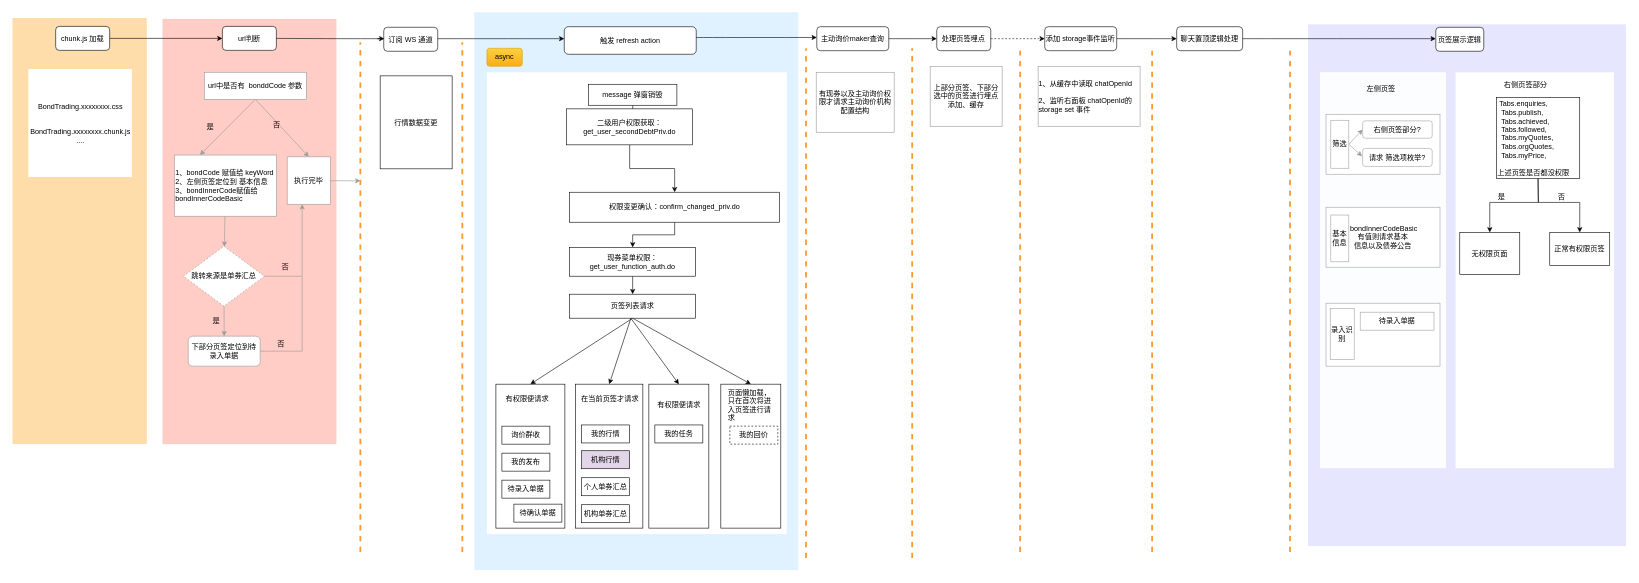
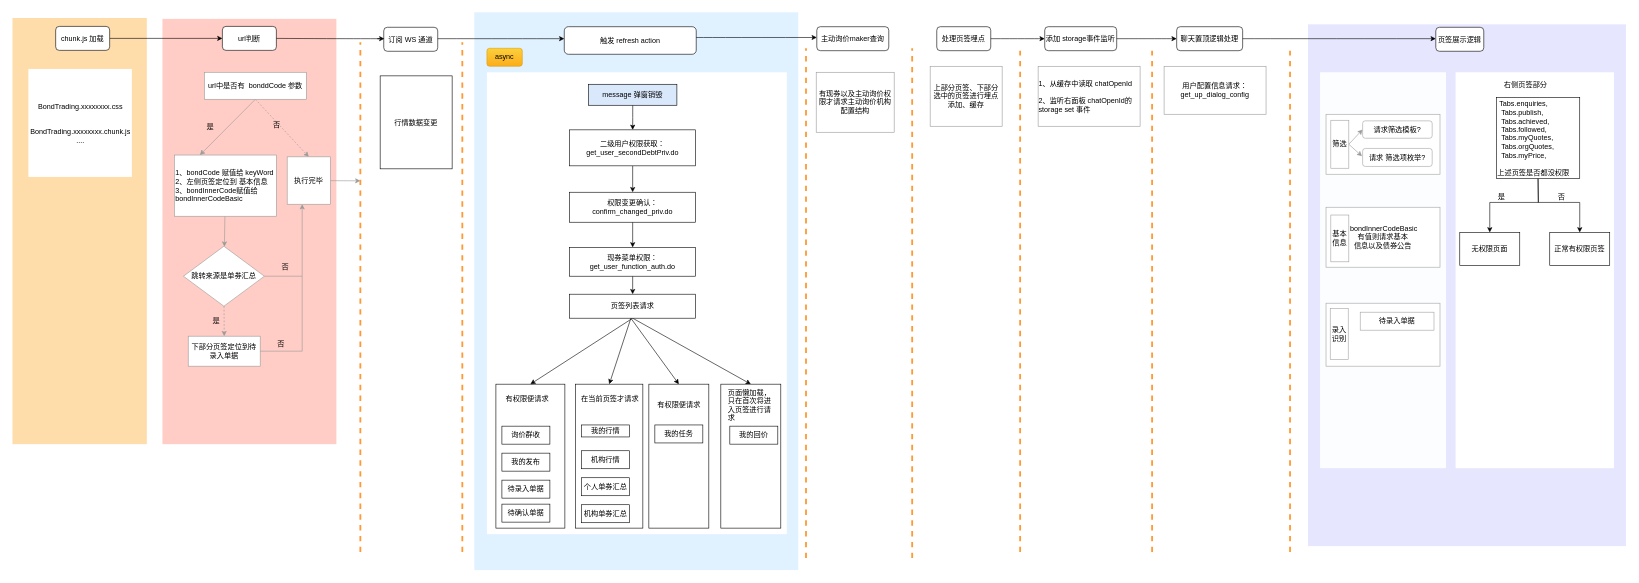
(931, 39) -> none
(1015, 39) -> (1015, 39)
(1382, 88) -> none
none -> (1215, 90)
(633, 95) -> (633, 95)
(281, 127) -> (281, 127)
(630, 127) -> (633, 148)
(1398, 130) -> (1398, 130)
(675, 207) -> (633, 207)
(1490, 254) -> (1490, 249)
(224, 276) -> (224, 276)
(224, 319) -> (224, 319)
(1343, 334) -> (1340, 334)
(224, 351) -> (224, 351)
(606, 434) -> (606, 431)
(754, 435) -> (754, 435)
(606, 460) -> (606, 460)
(538, 513) -> (526, 513)
